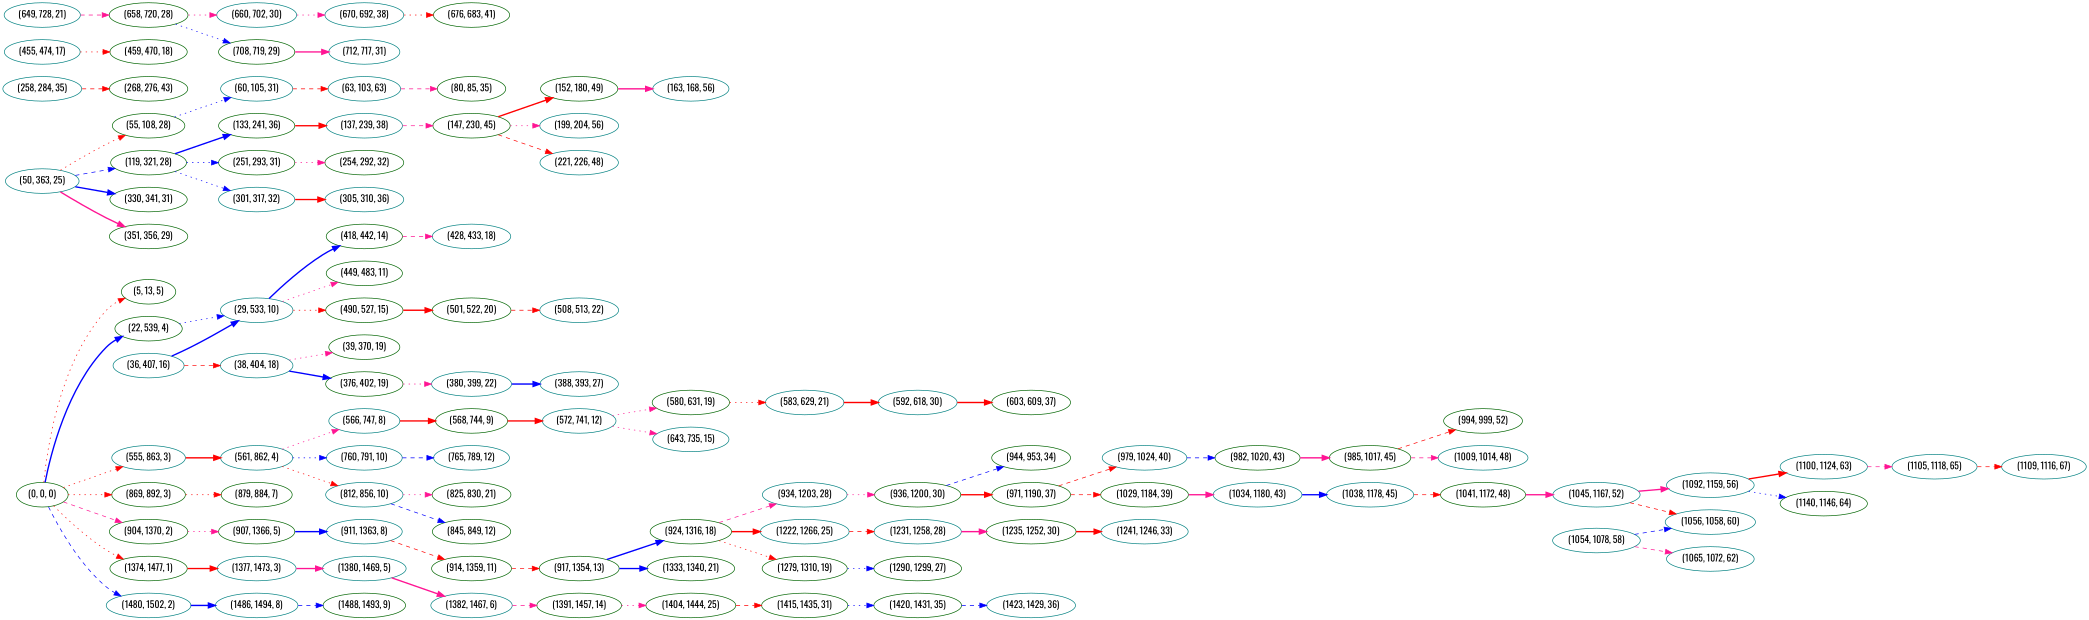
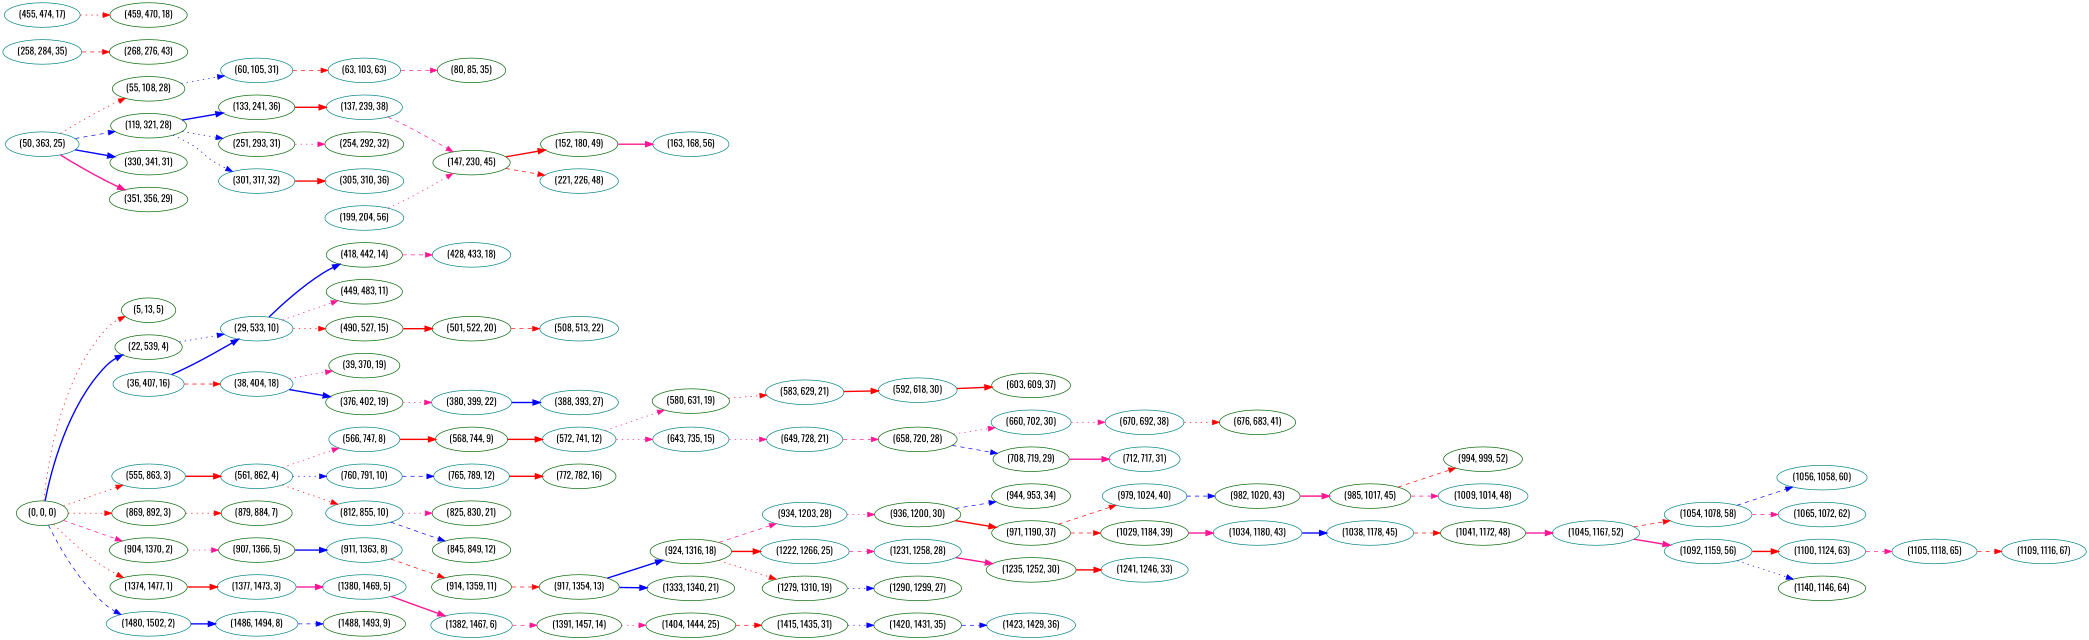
(200, 32) -> (971, 449)
(521, 126) -> (418, 193)
none -> (744, 439)
none -> (579, 476)
(364, 495) -> (364, 513)
(1650, 508) -> (1648, 524)
(858, 532) -> (858, 551)
